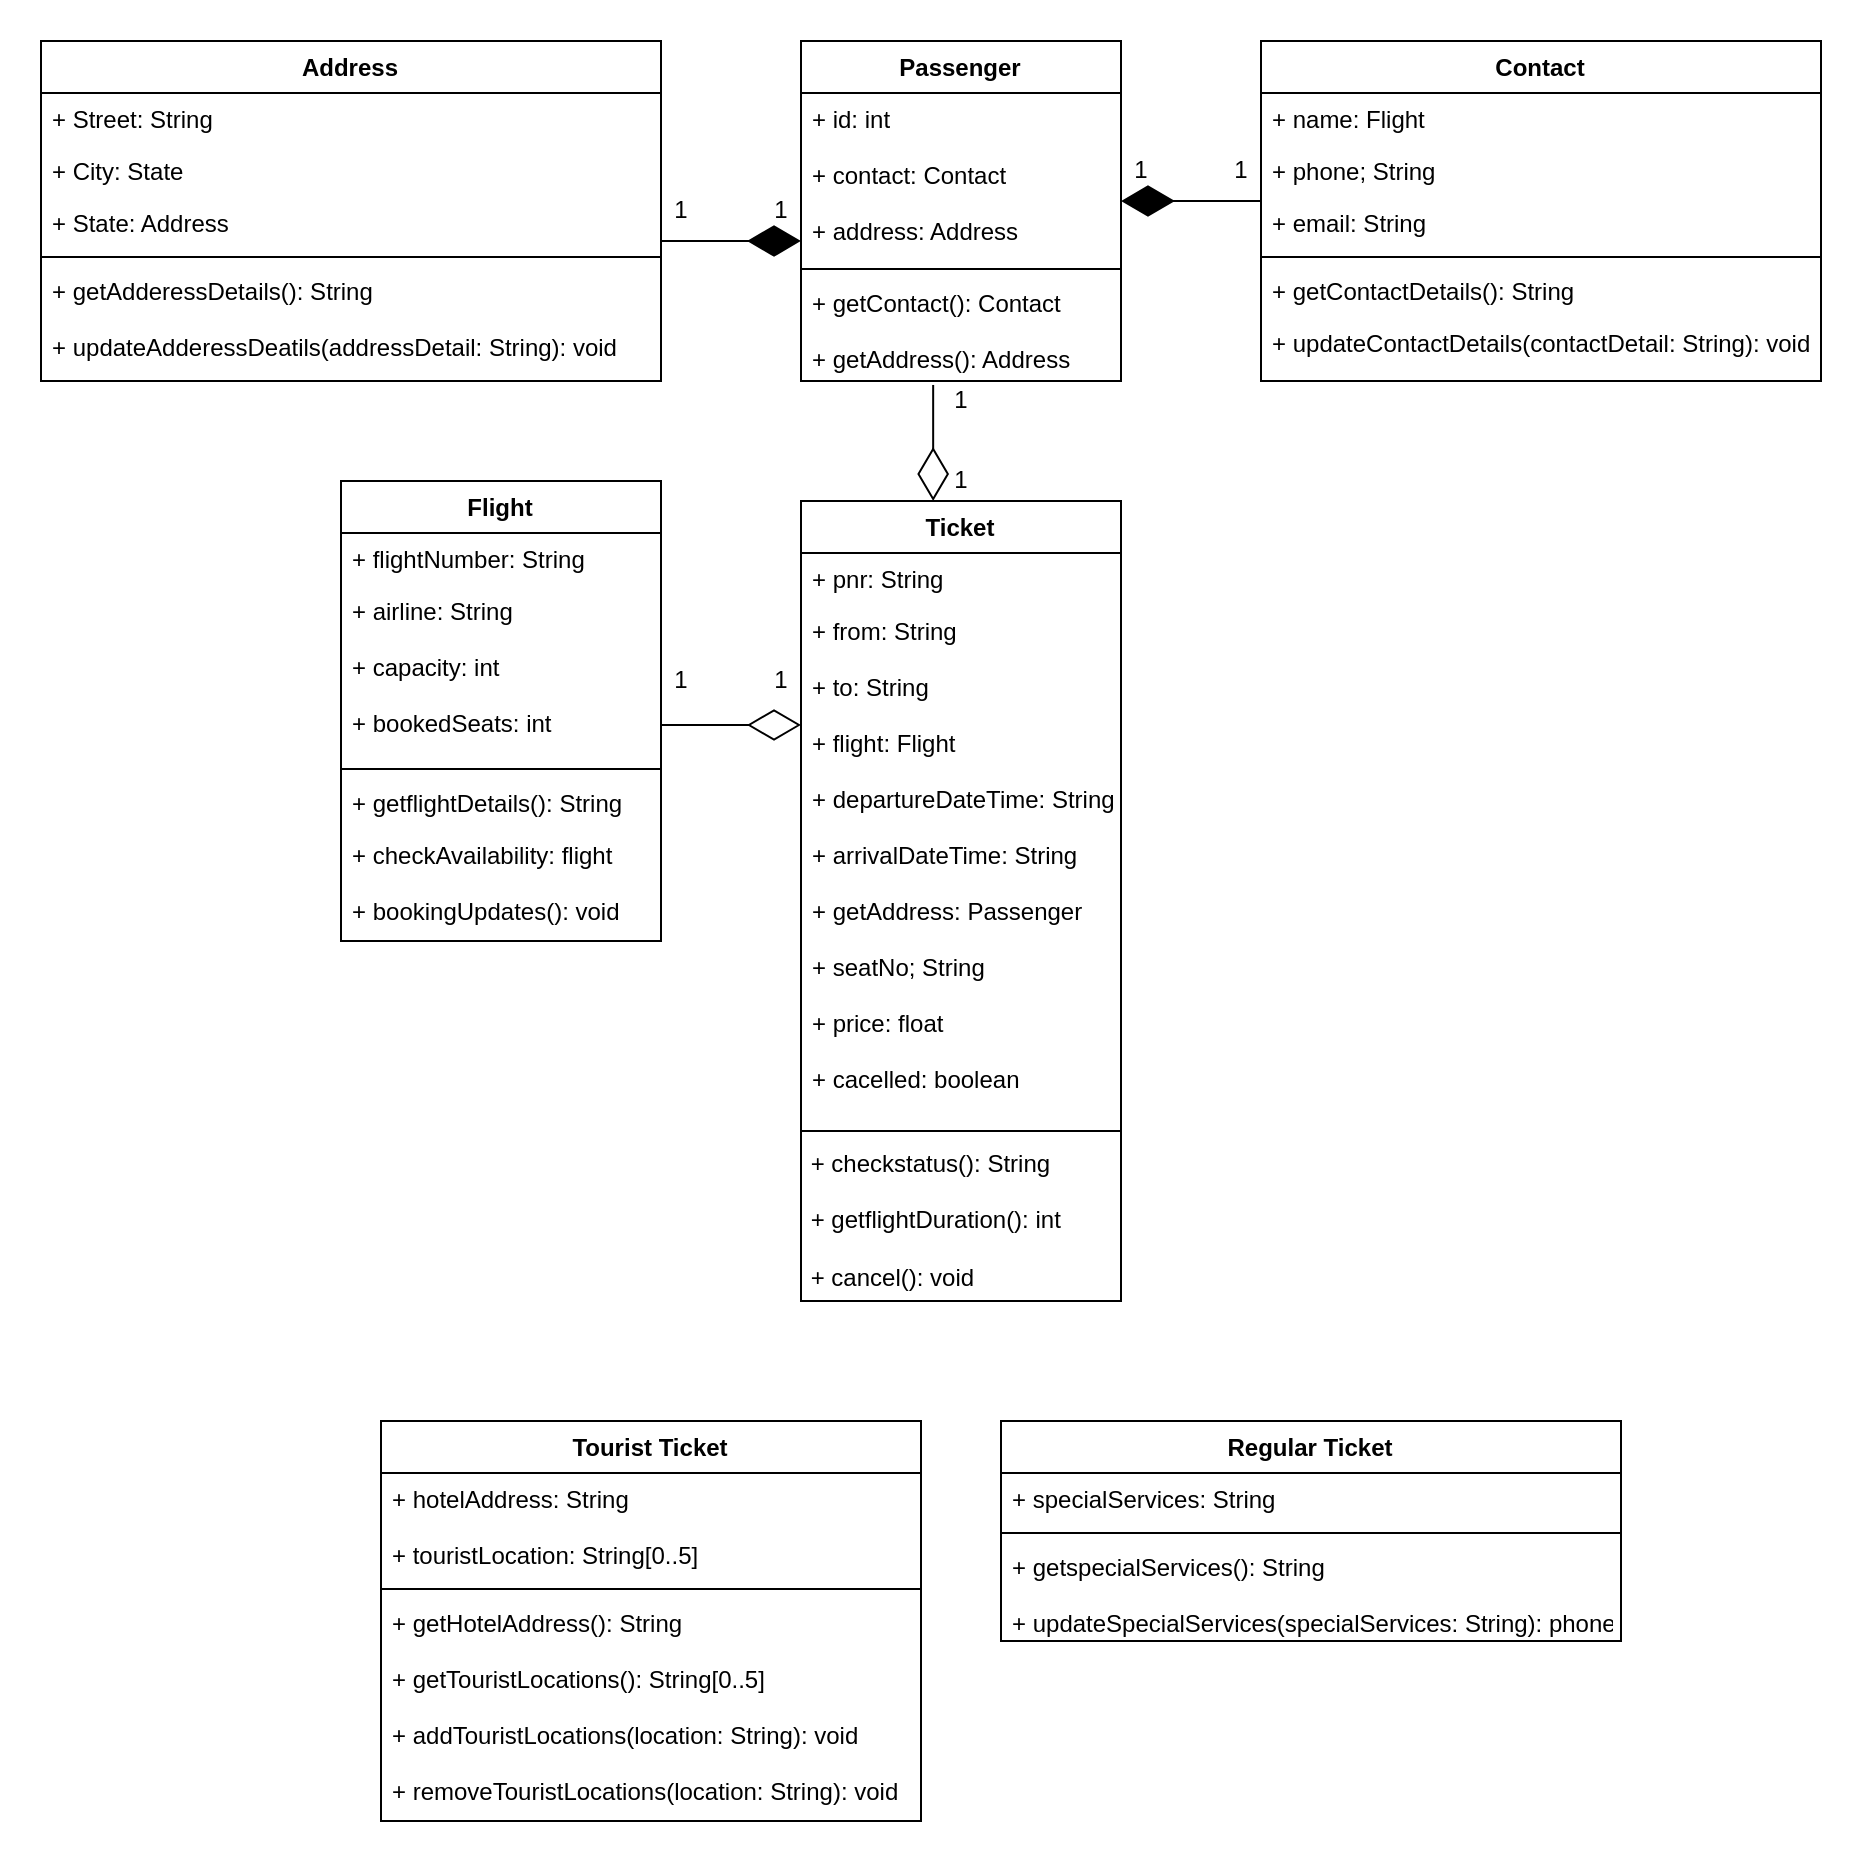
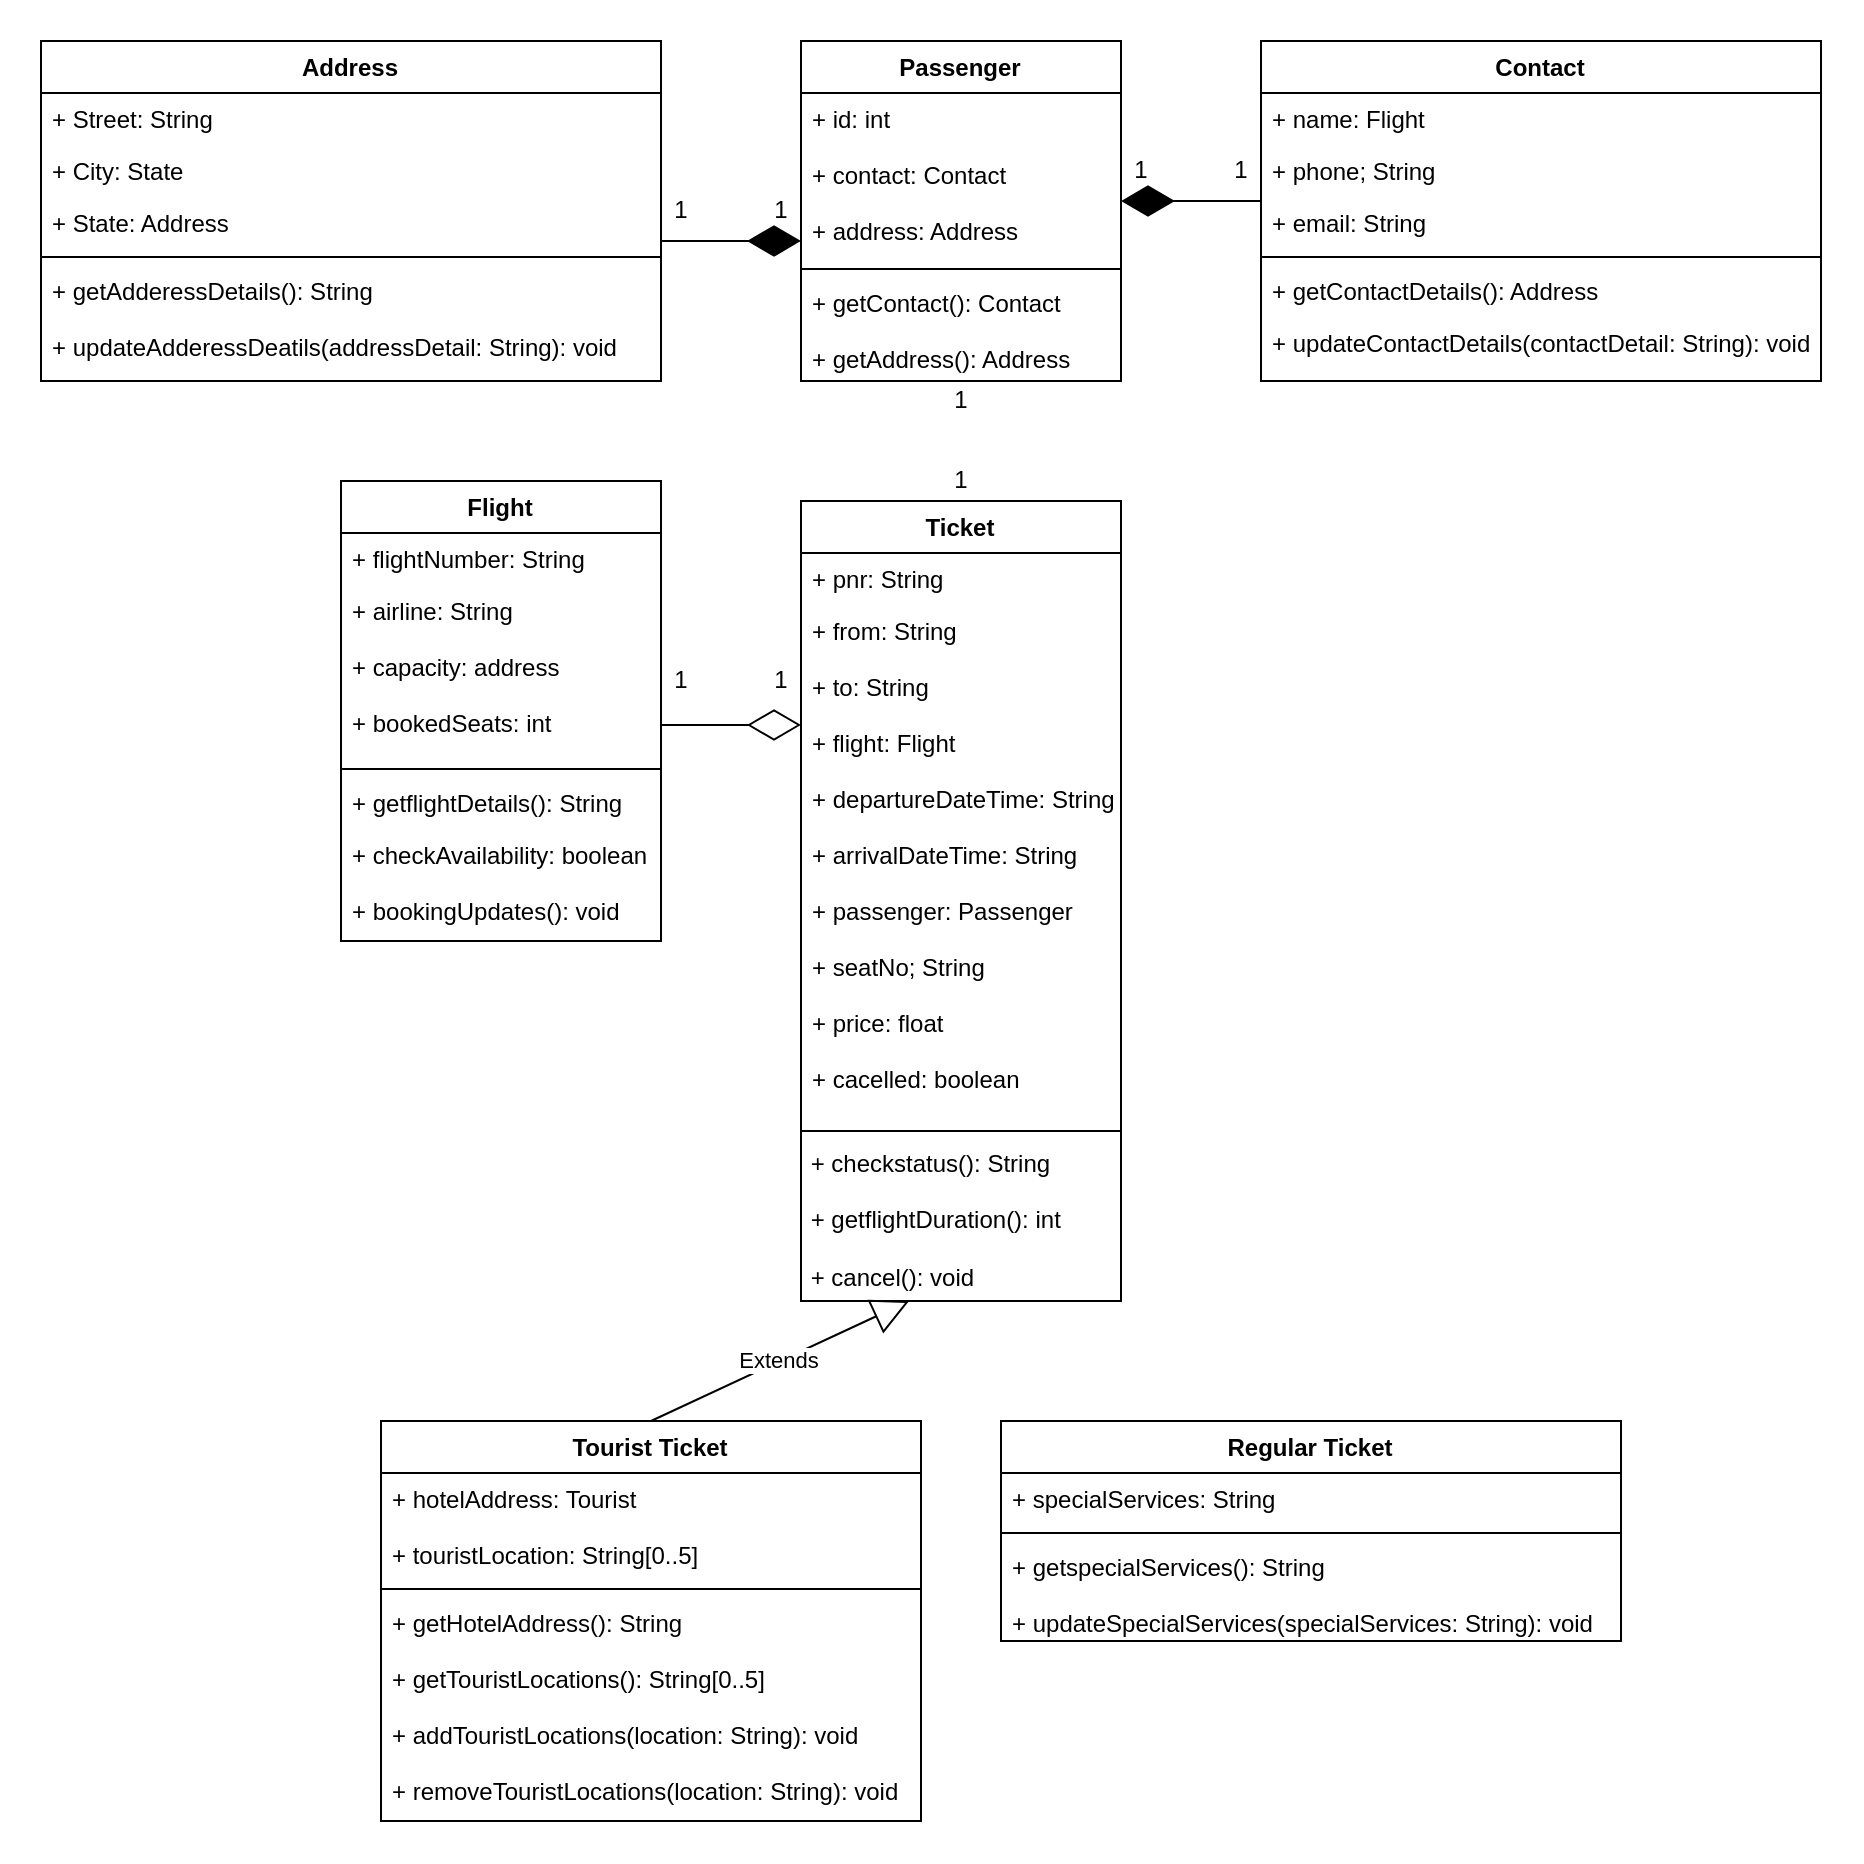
(1448, 292) -> (1458, 292)
(933, 417) -> none
(444, 612) -> (444, 612)
(894, 632) -> (894, 632)
(502, 856) -> (512, 856)
none -> (702, 1397)
(524, 1500) -> (531, 1500)
(1192, 1568) -> (1192, 1568)
